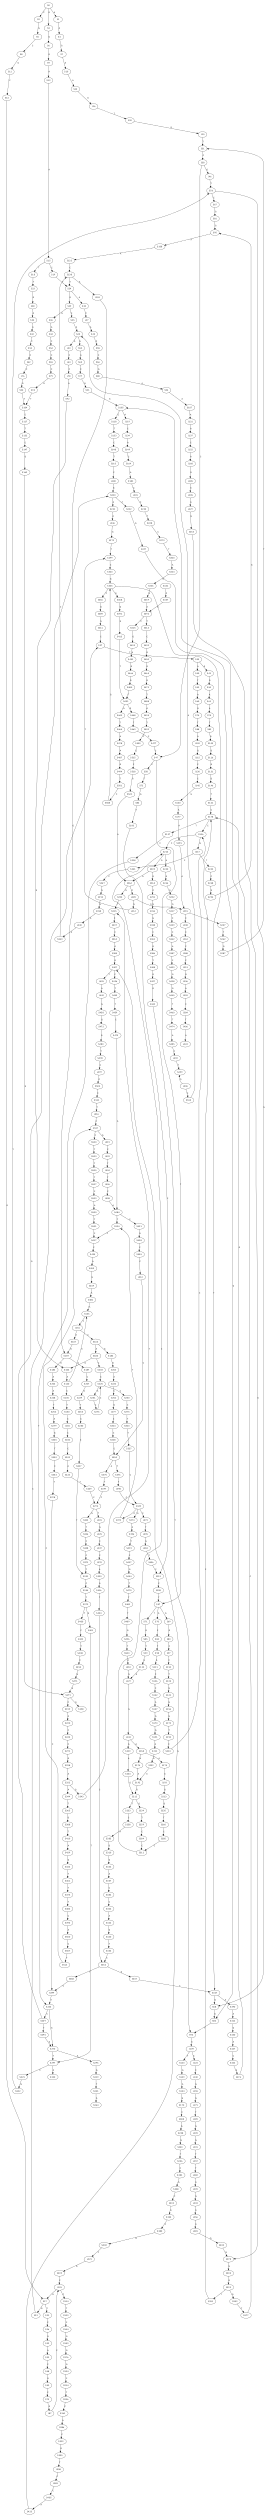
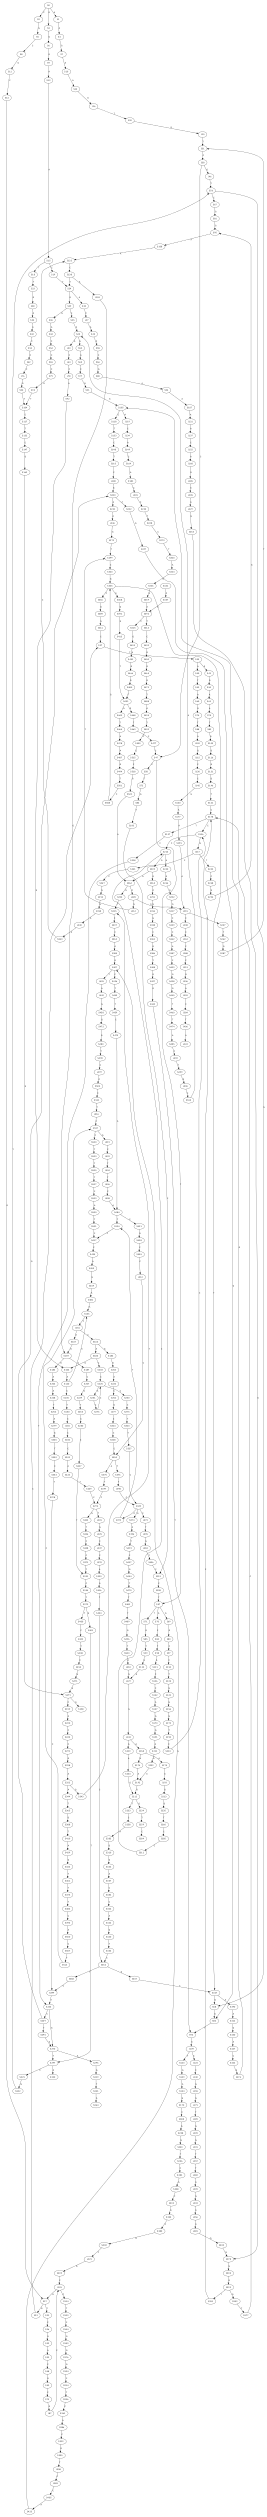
(60, 606) -> (42, 595)
(180, 1081) -> (182, 1078)
(141, 1845) -> none
